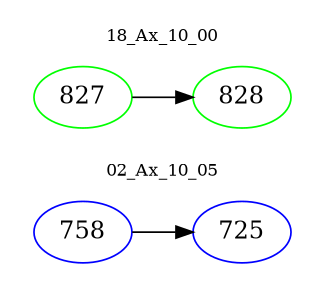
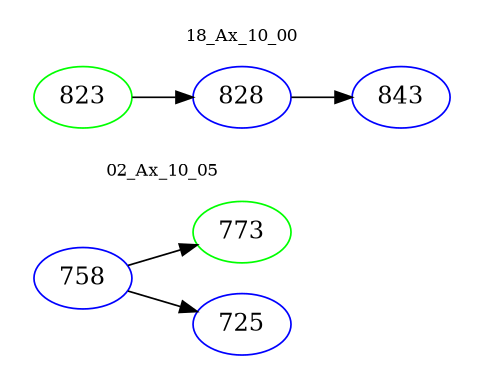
(83, 97) -> (83, 97)
(242, 97) -> (242, 97)
none -> (401, 97)
none -> (242, 232)
